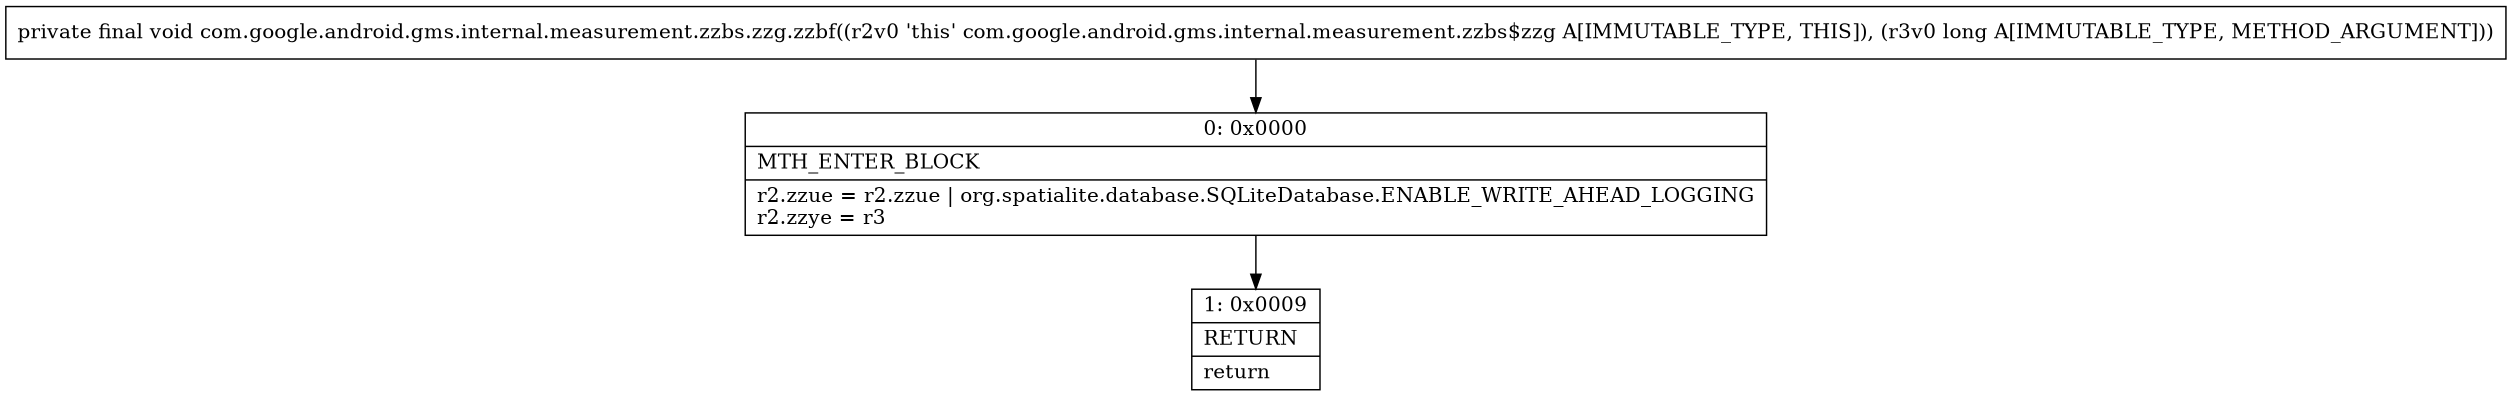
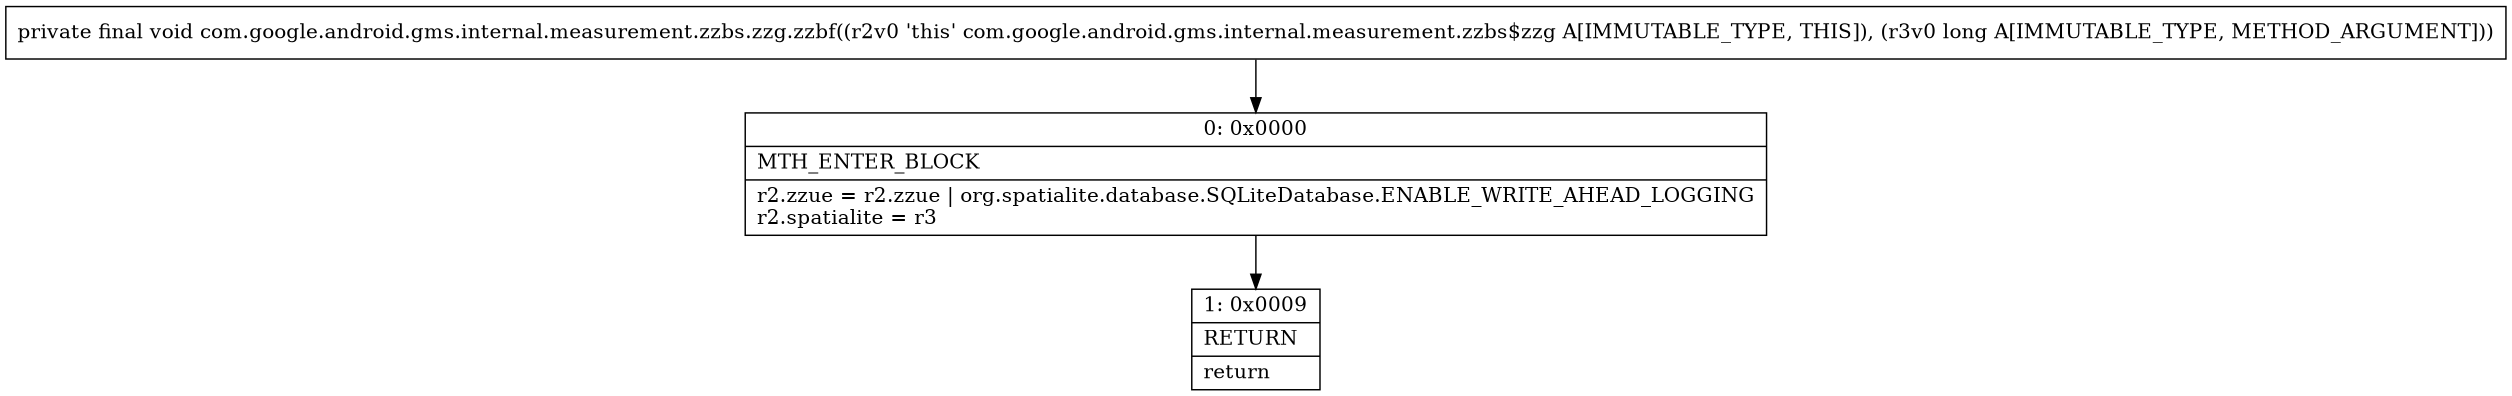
(822, 218) -> (847, 218)
